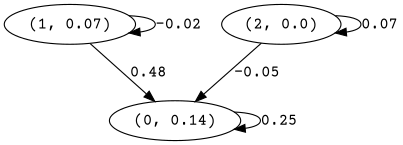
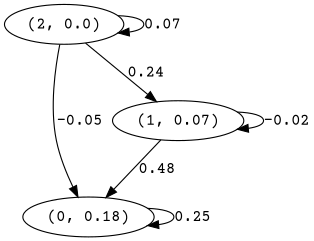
none -> (117, 69)
(175, 121) -> (88, 217)
